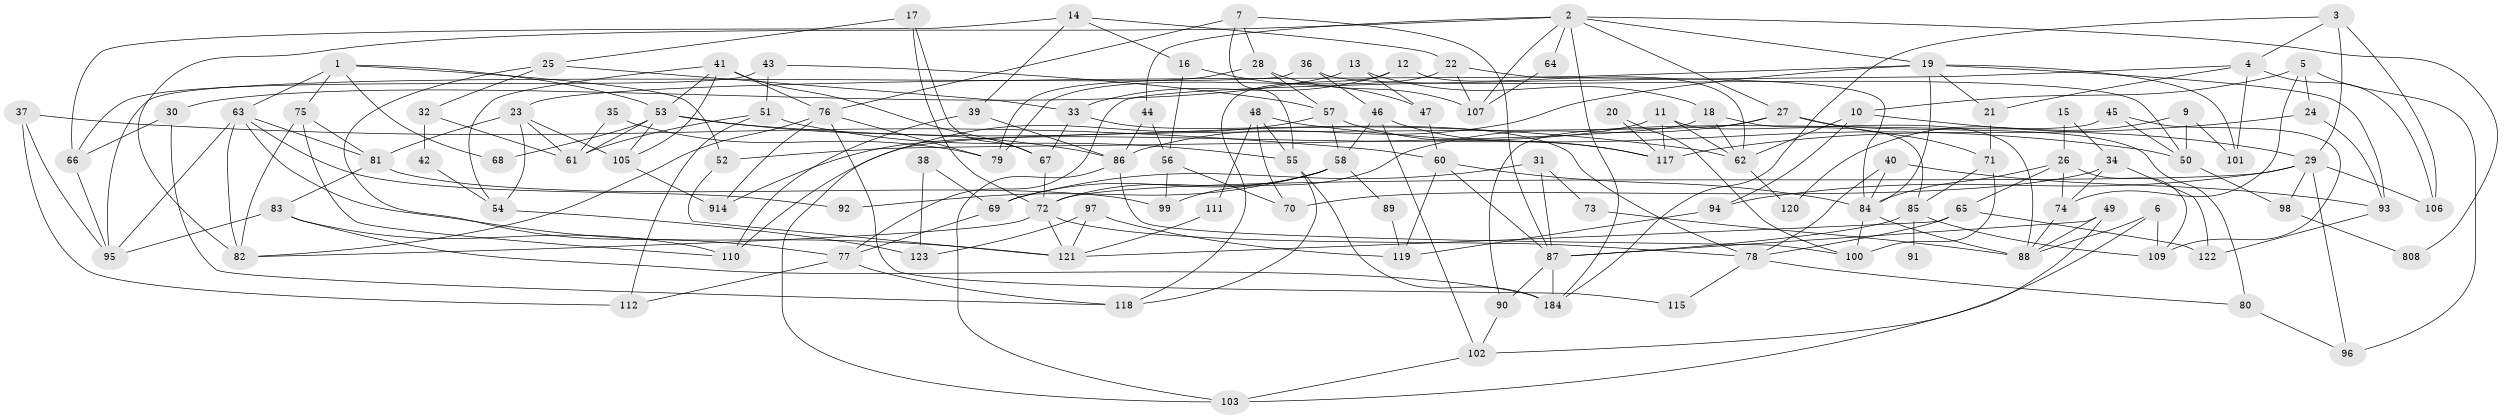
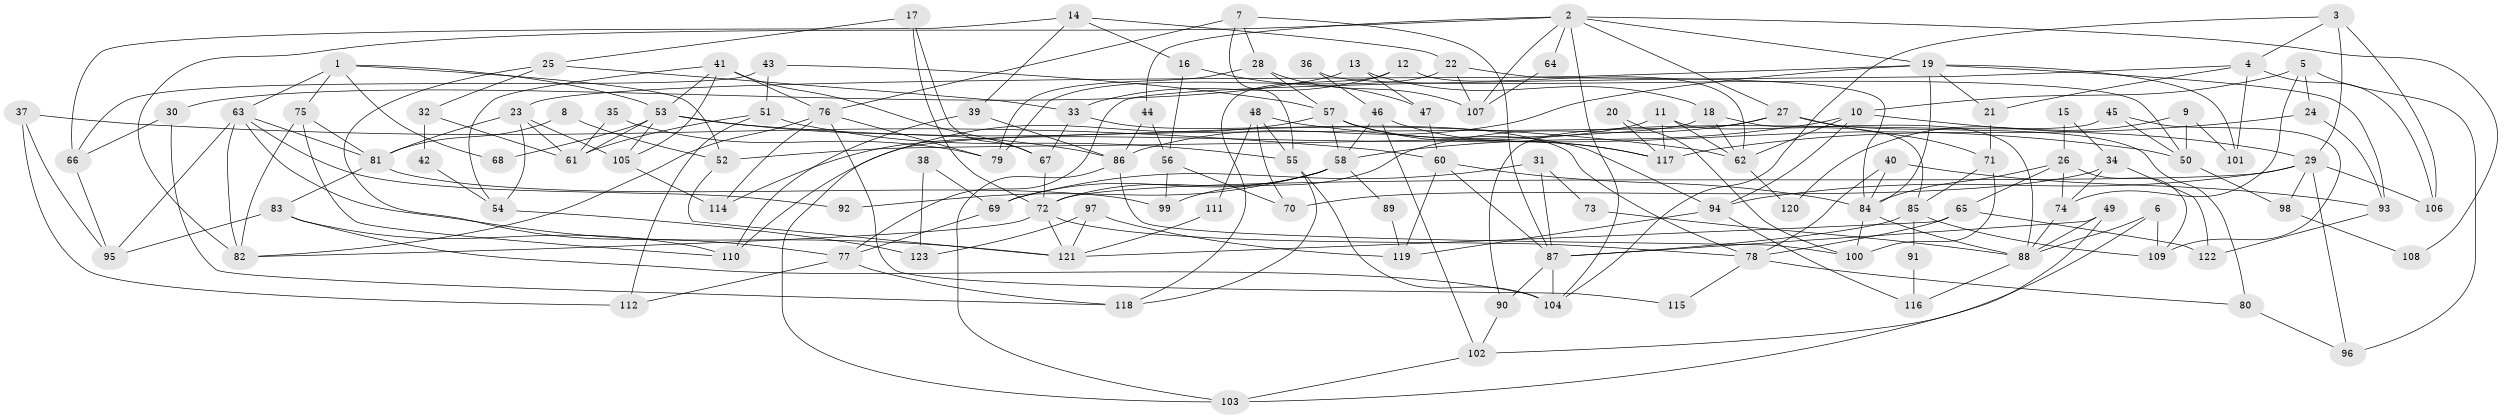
(806, 80) -> none
none -> (565, 113)
none -> (1600, 139)
none -> (1591, 151)
(718, 209) -> (718, 209)
(2412, 258) -> (2412, 258)
(1553, 306) -> (1553, 306)
none -> (1914, 306)
